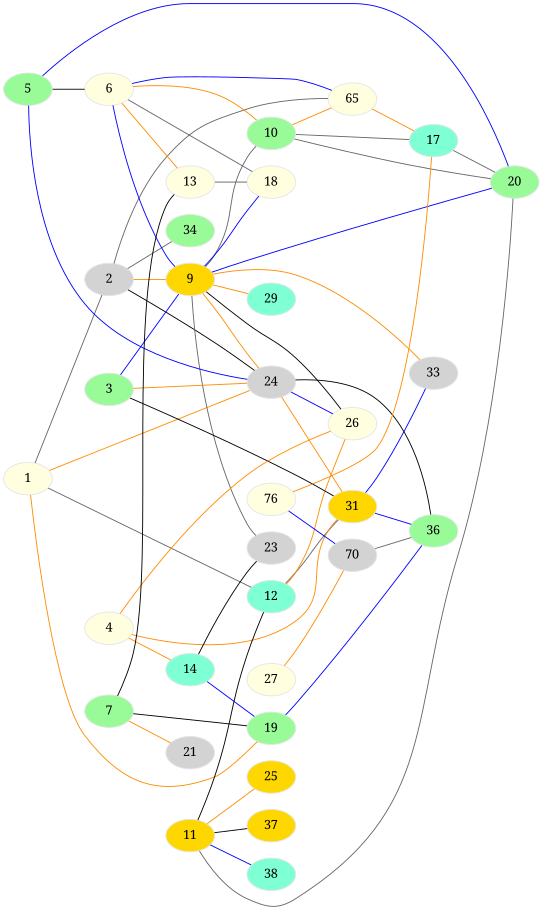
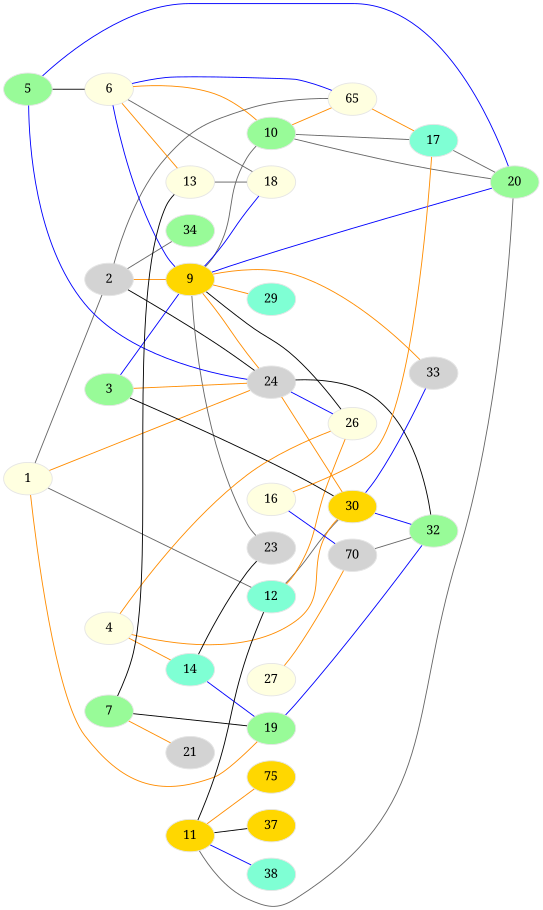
(271, 499) -> (271, 499)
(352, 507) -> (352, 507)
(434, 531) -> (434, 531)
(271, 777) -> (271, 777)
